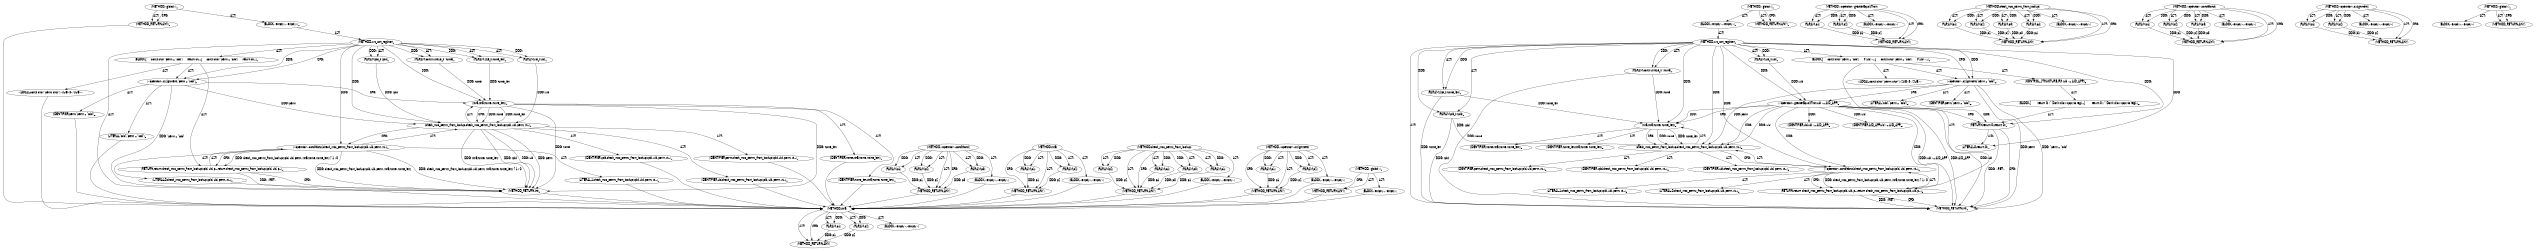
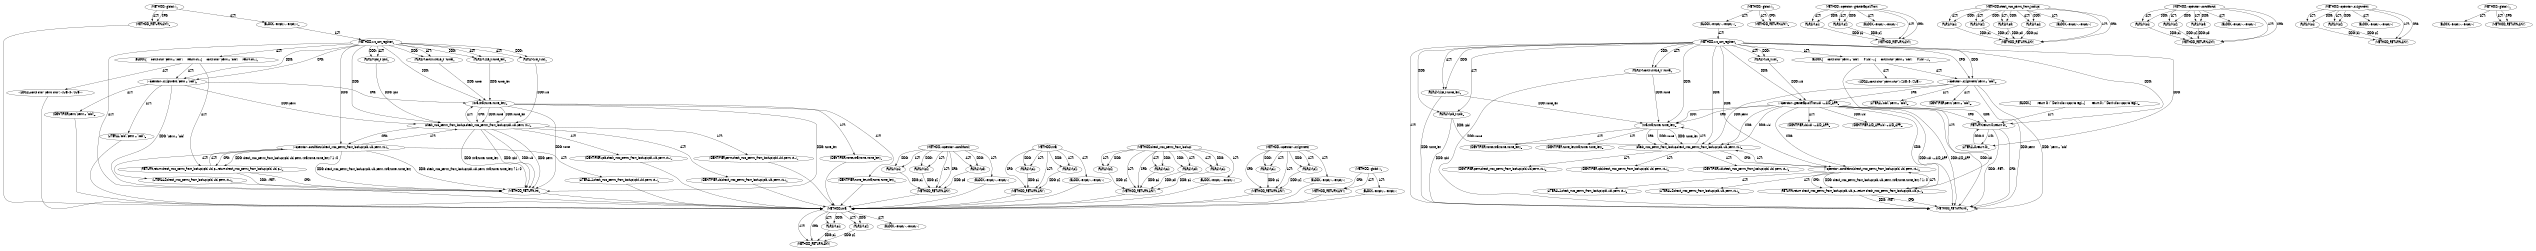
(2056, 82) -> none
(1812, 115) -> (1812, 115)
none -> (1973, 137)
